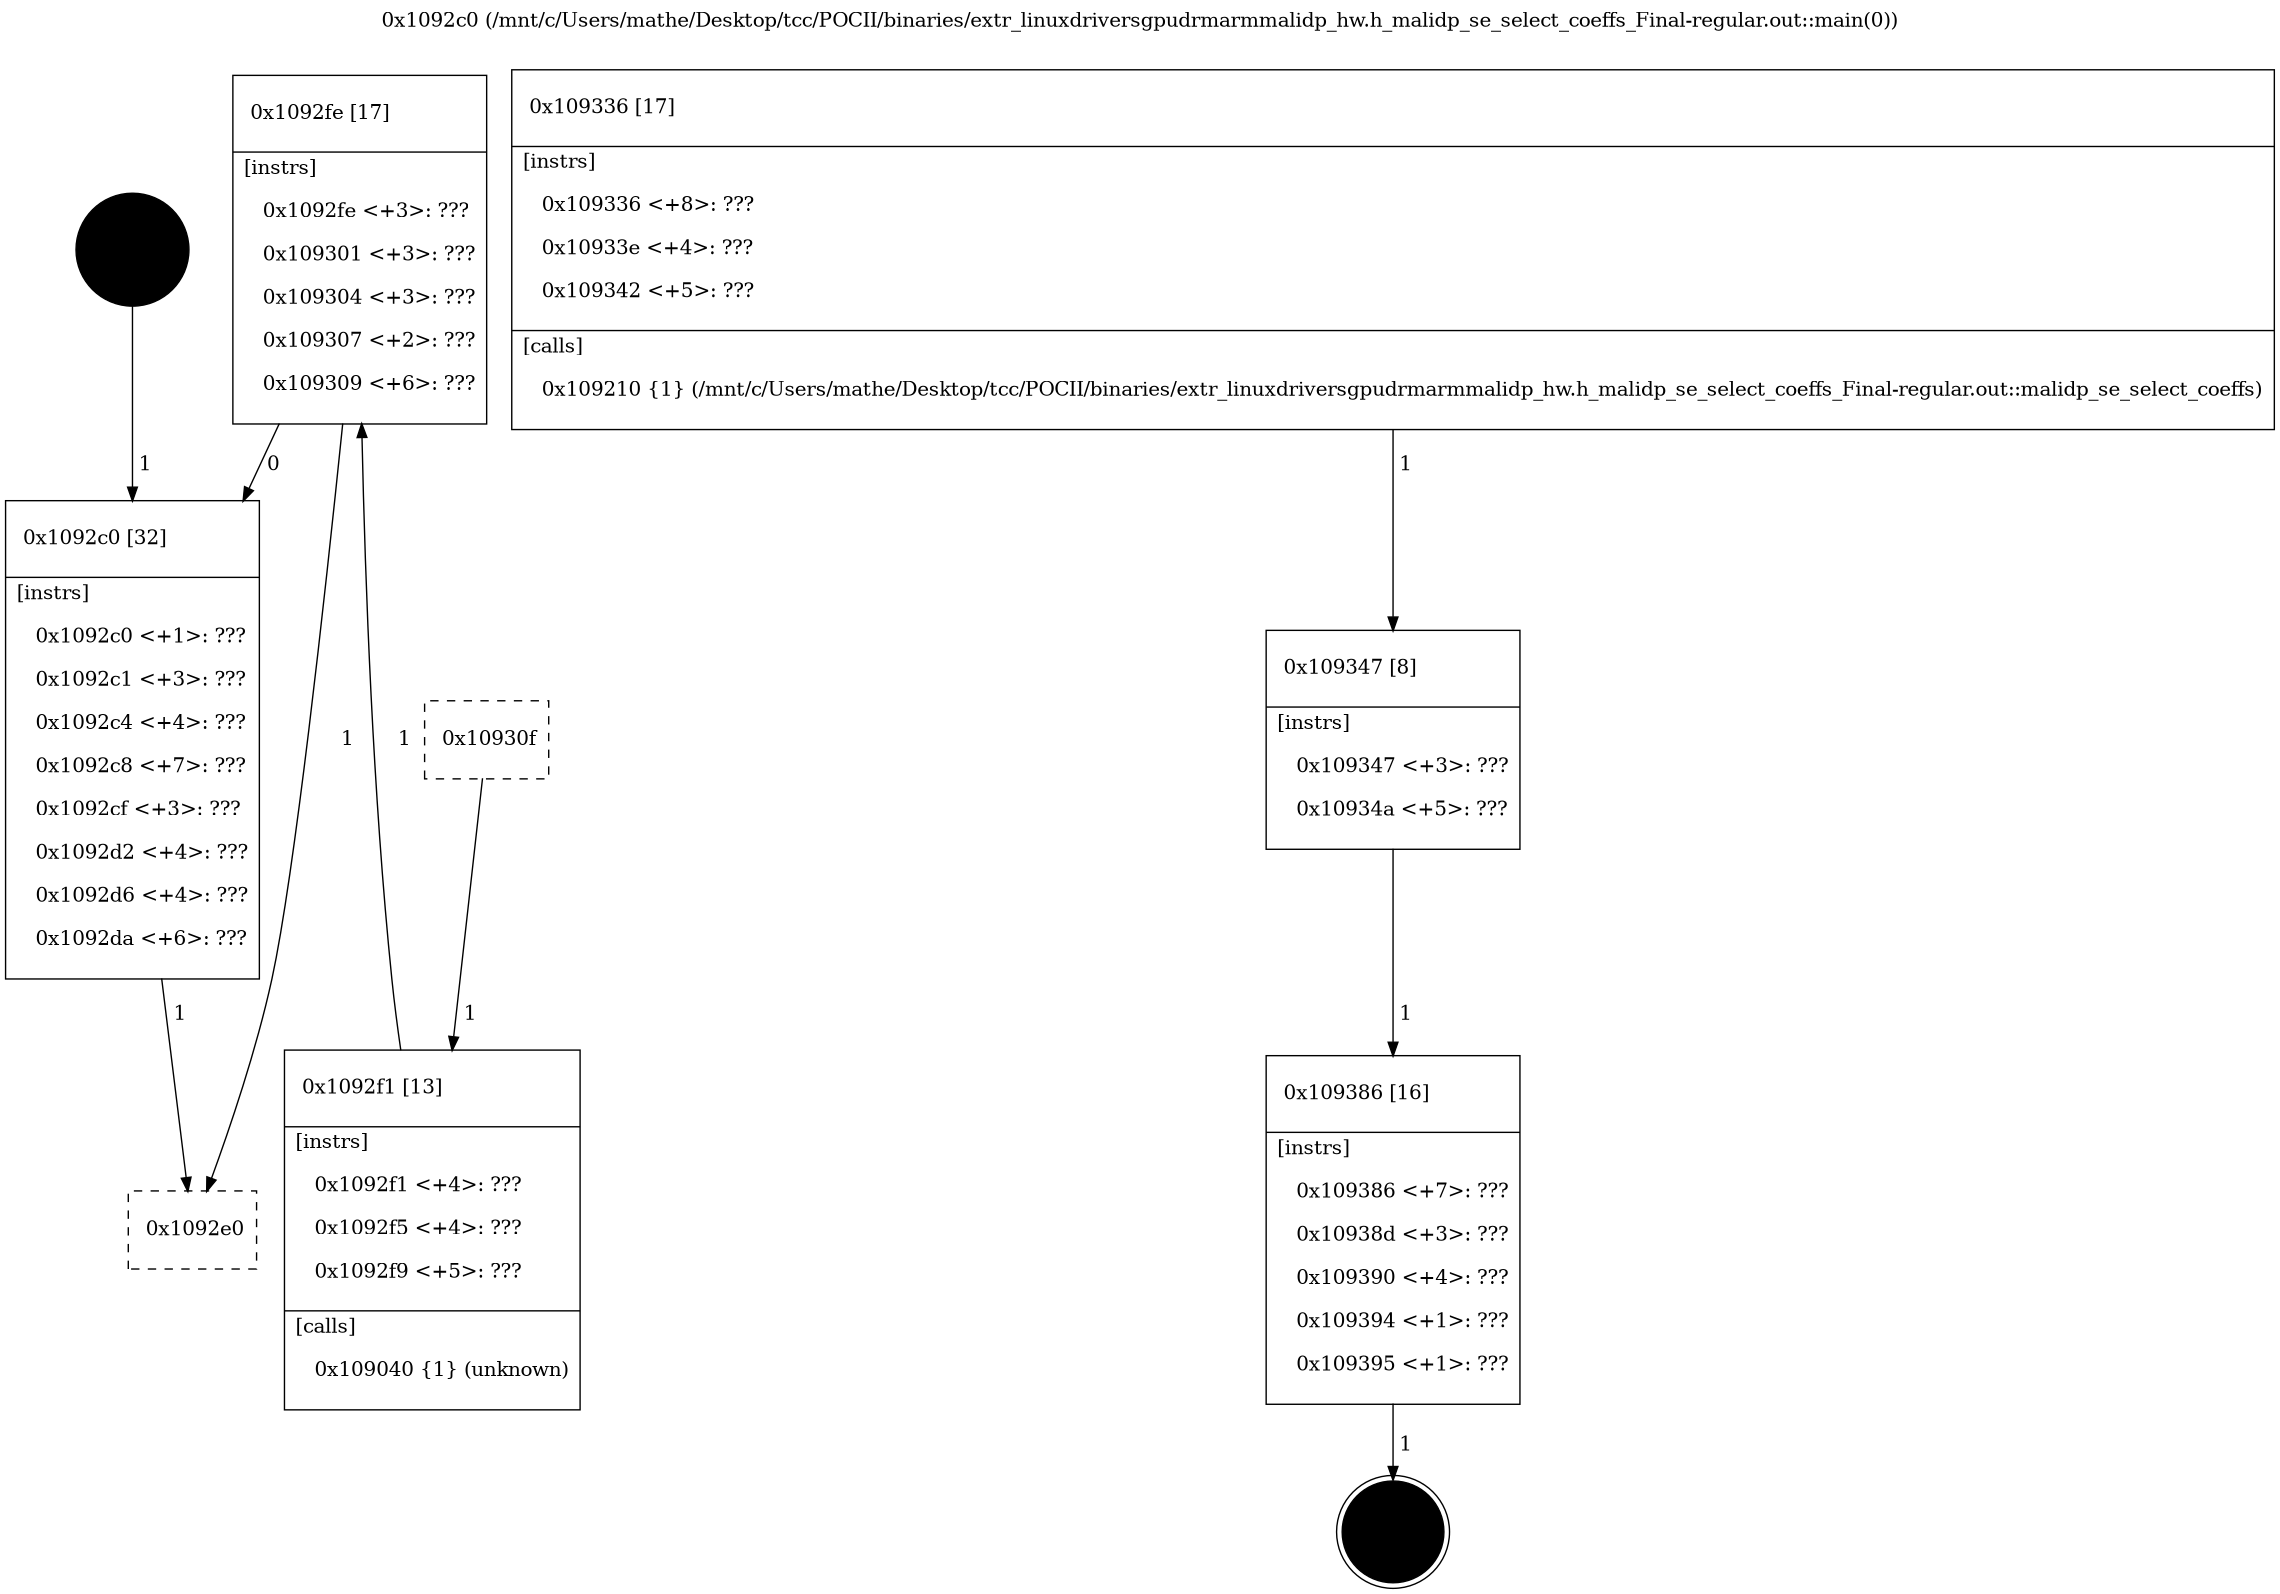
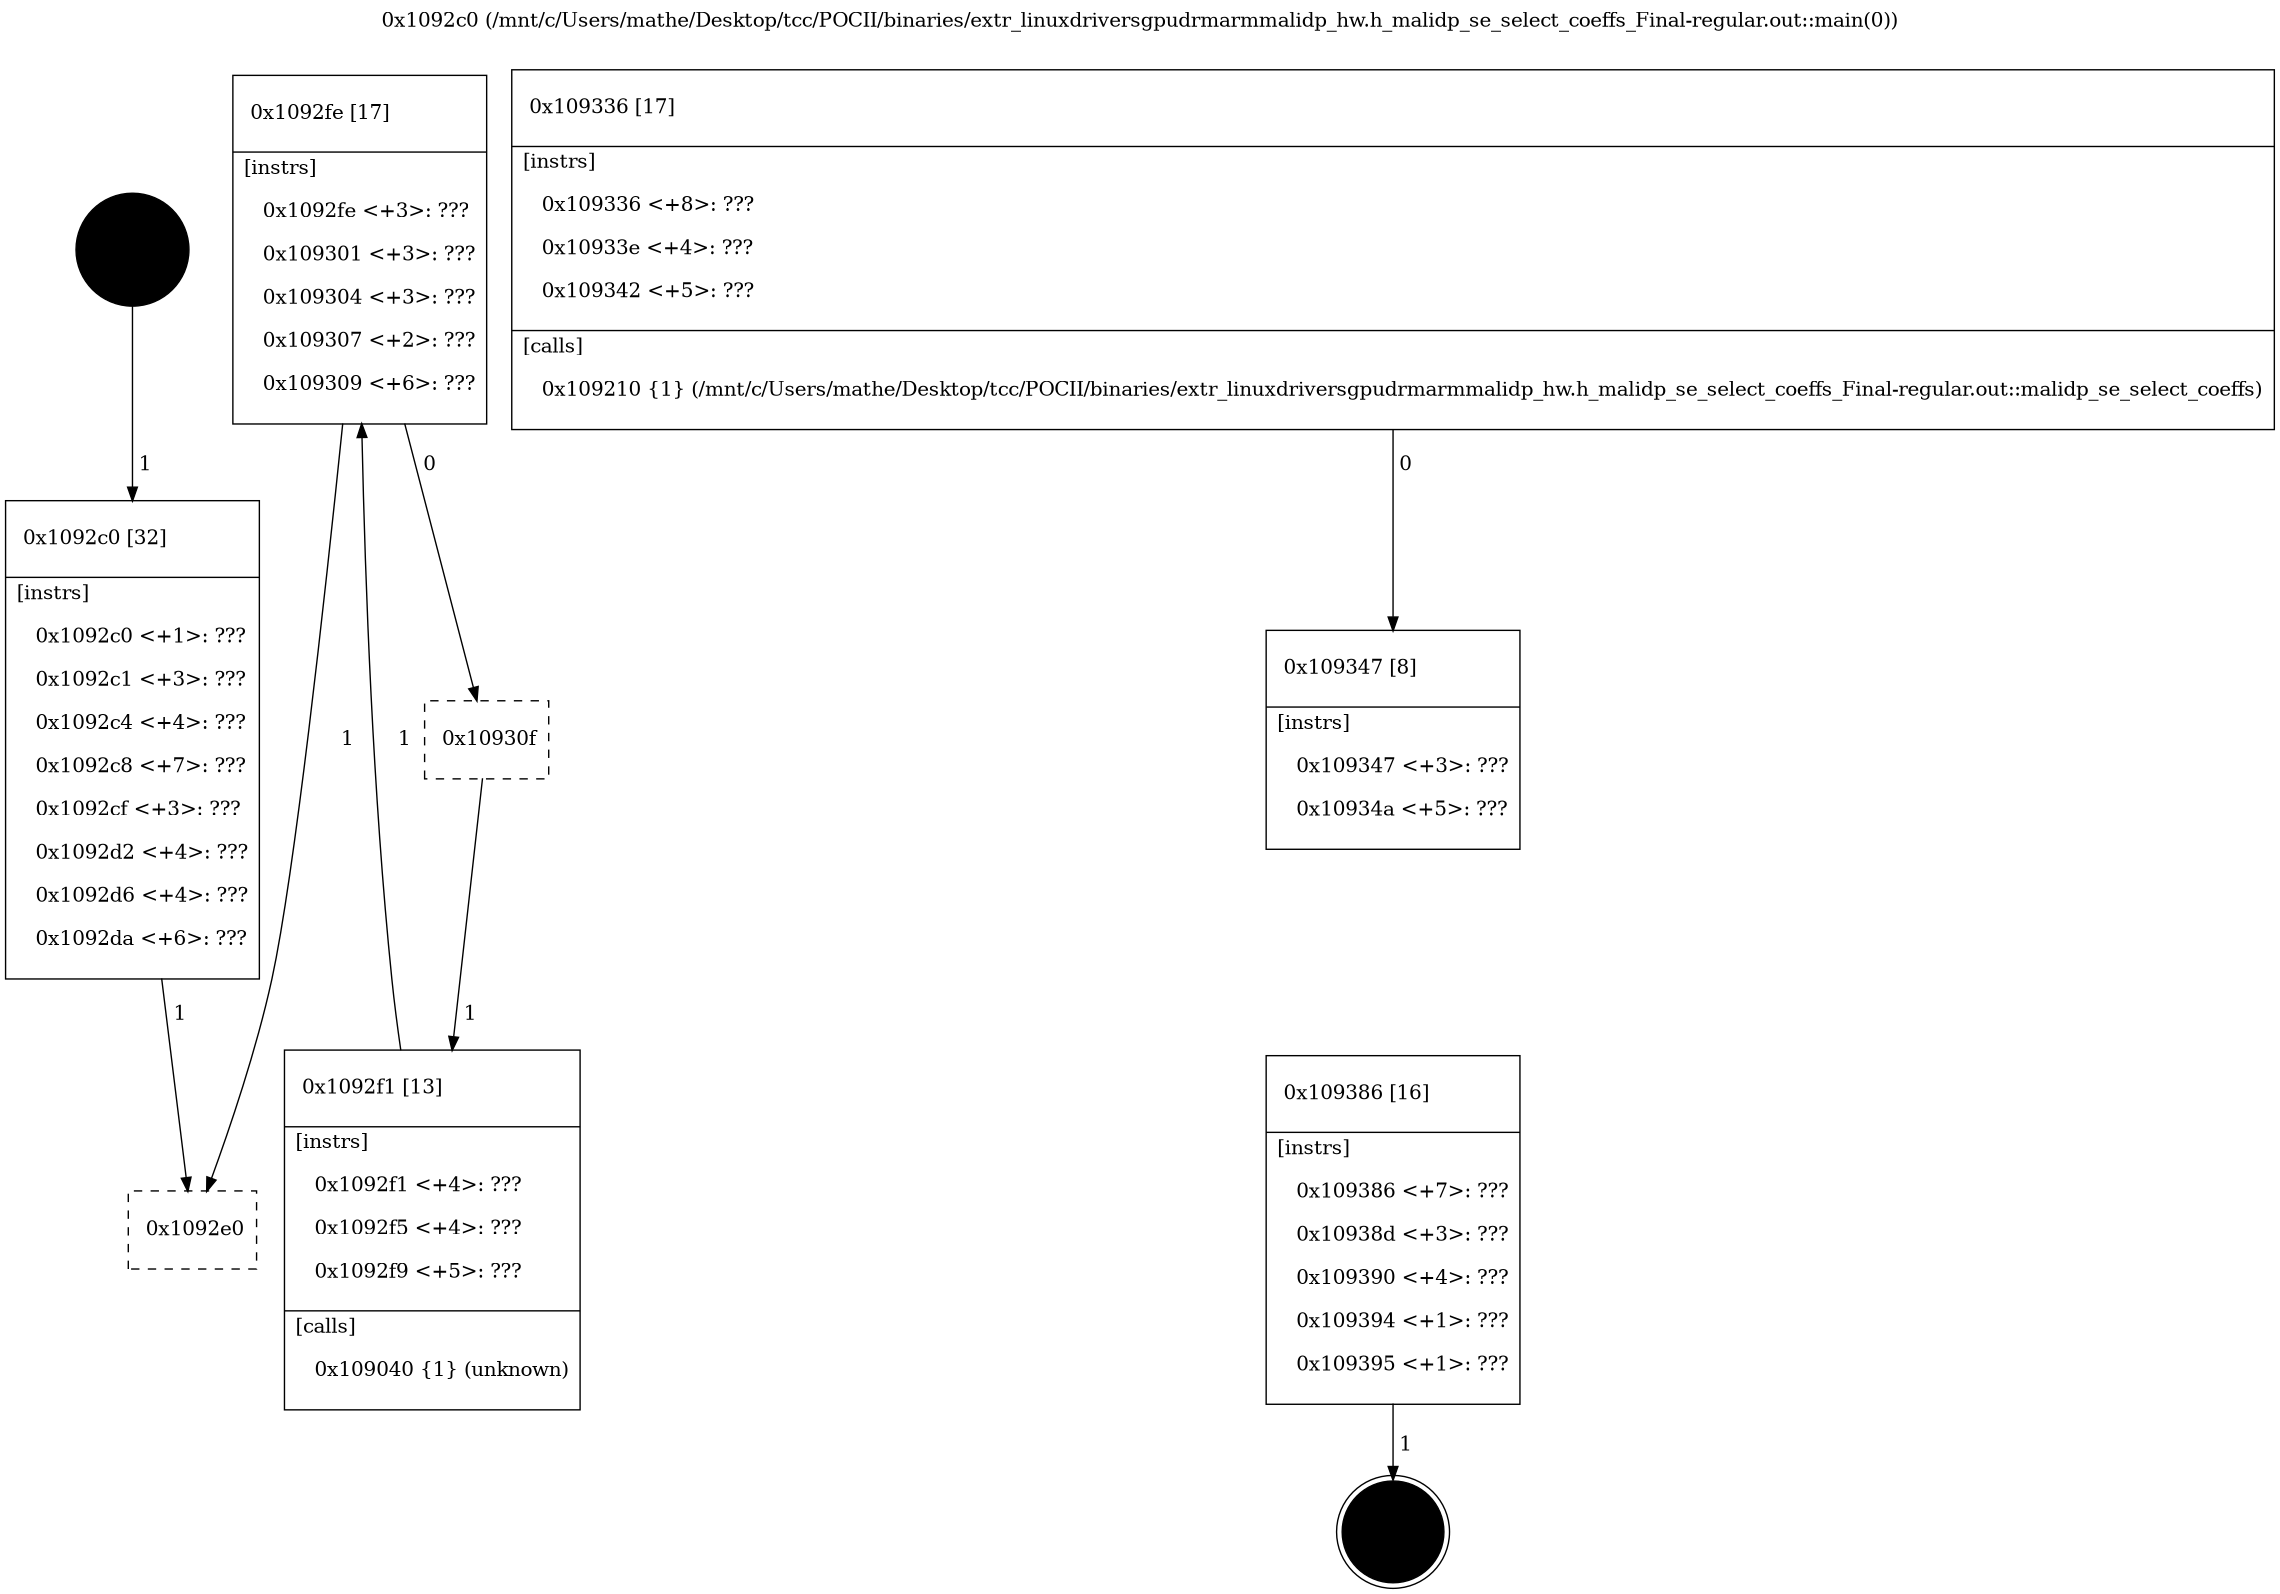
(264, 456) -> (439, 556)
(1403, 465) -> (1403, 465)
(1393, 945) -> none
